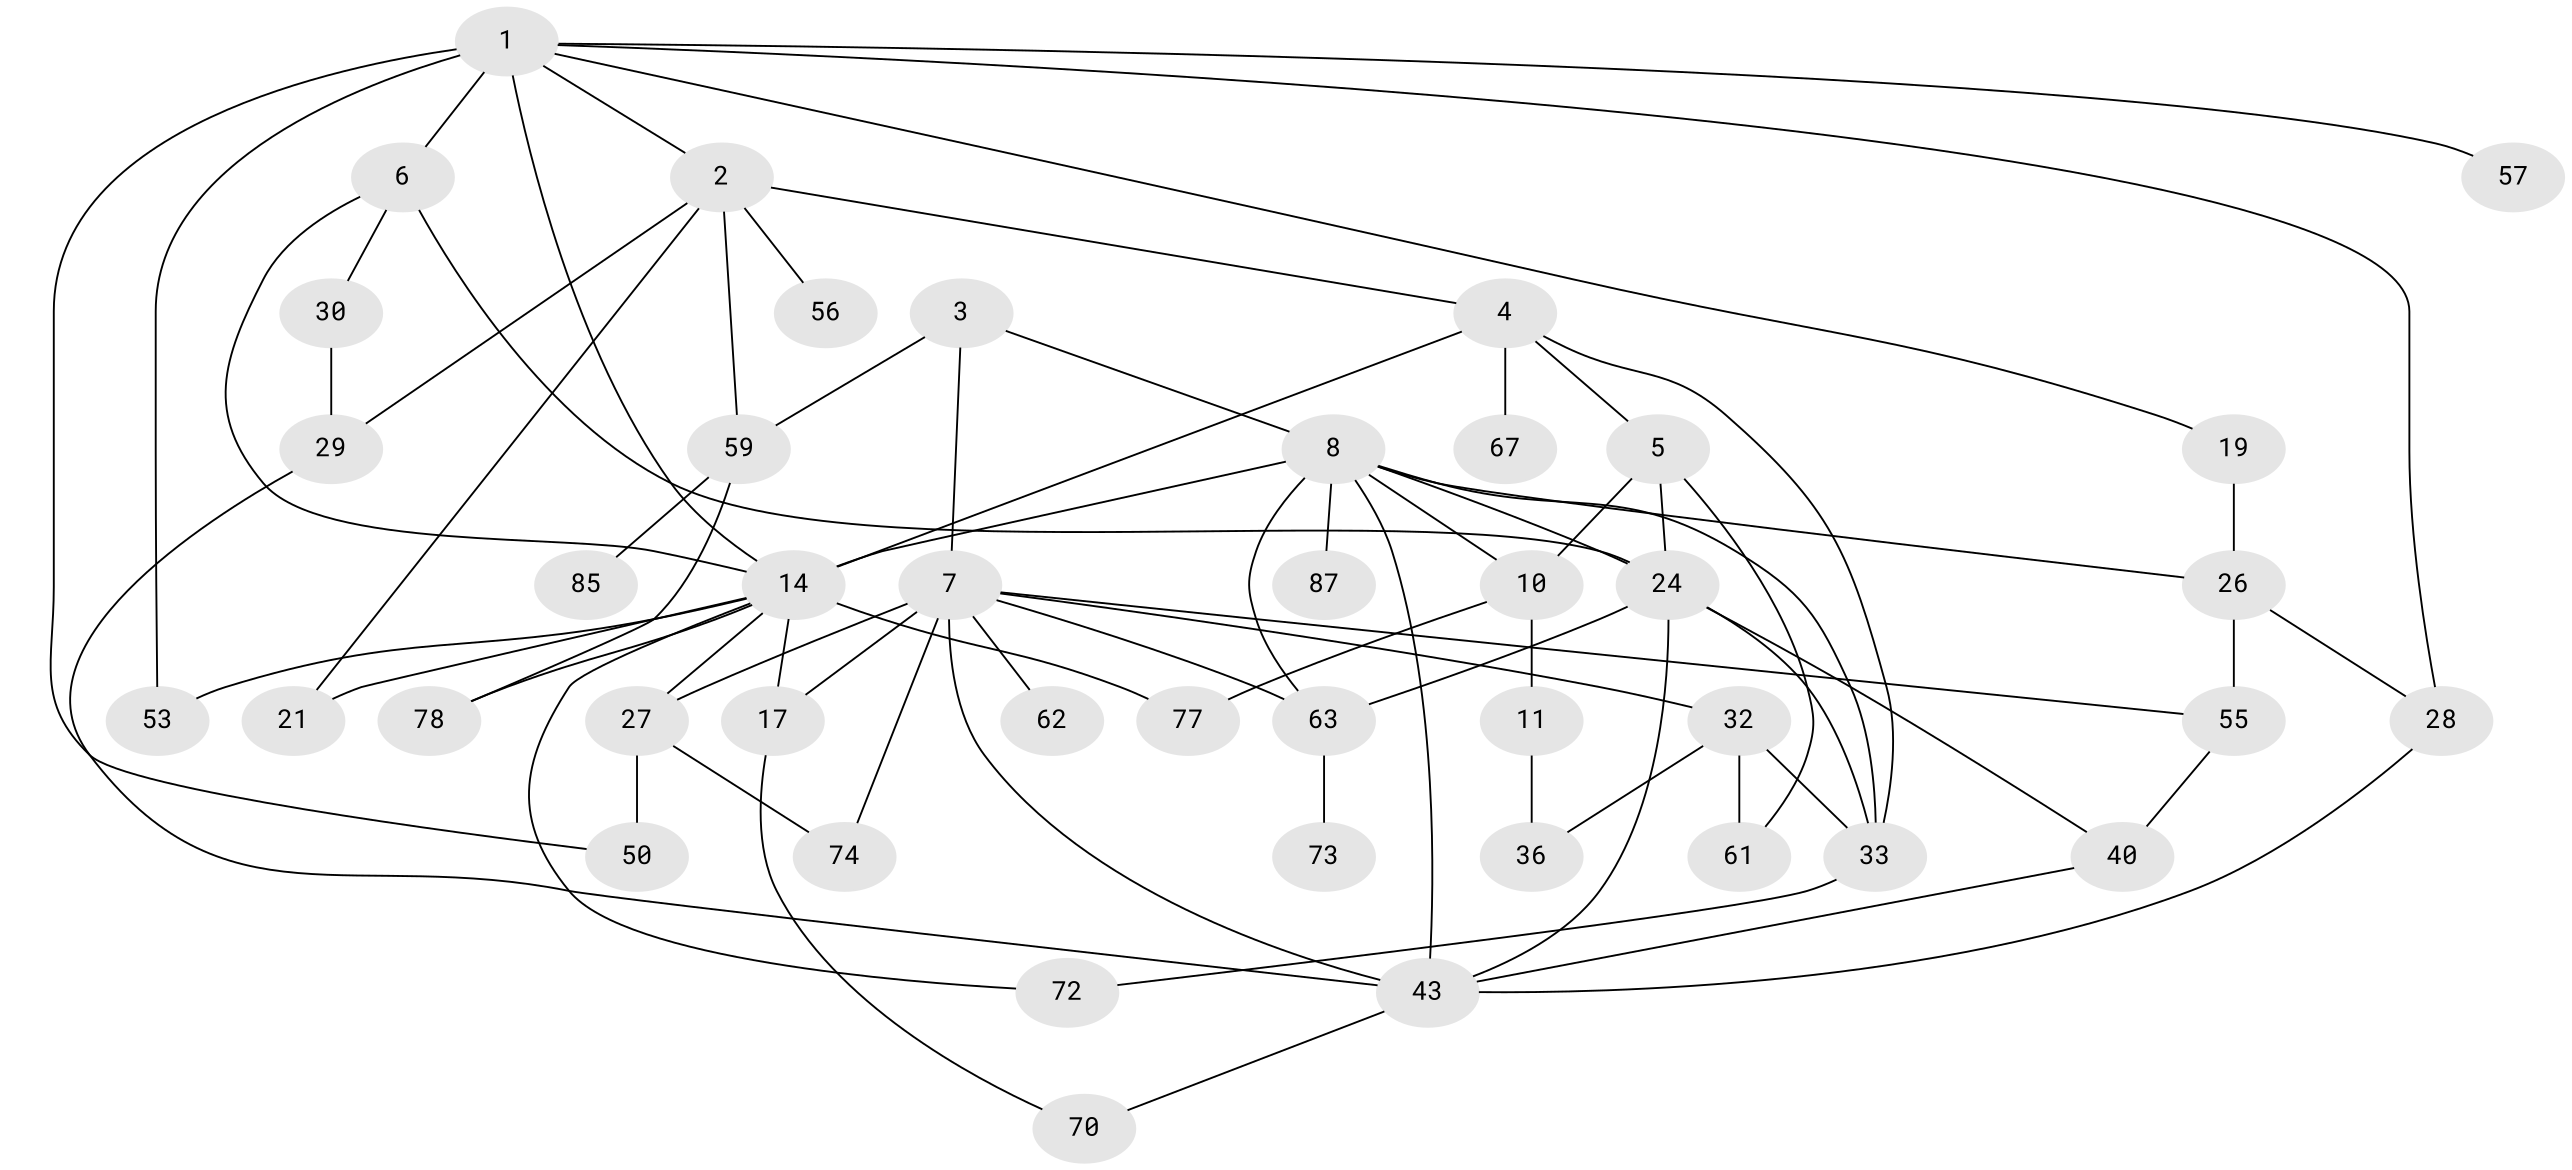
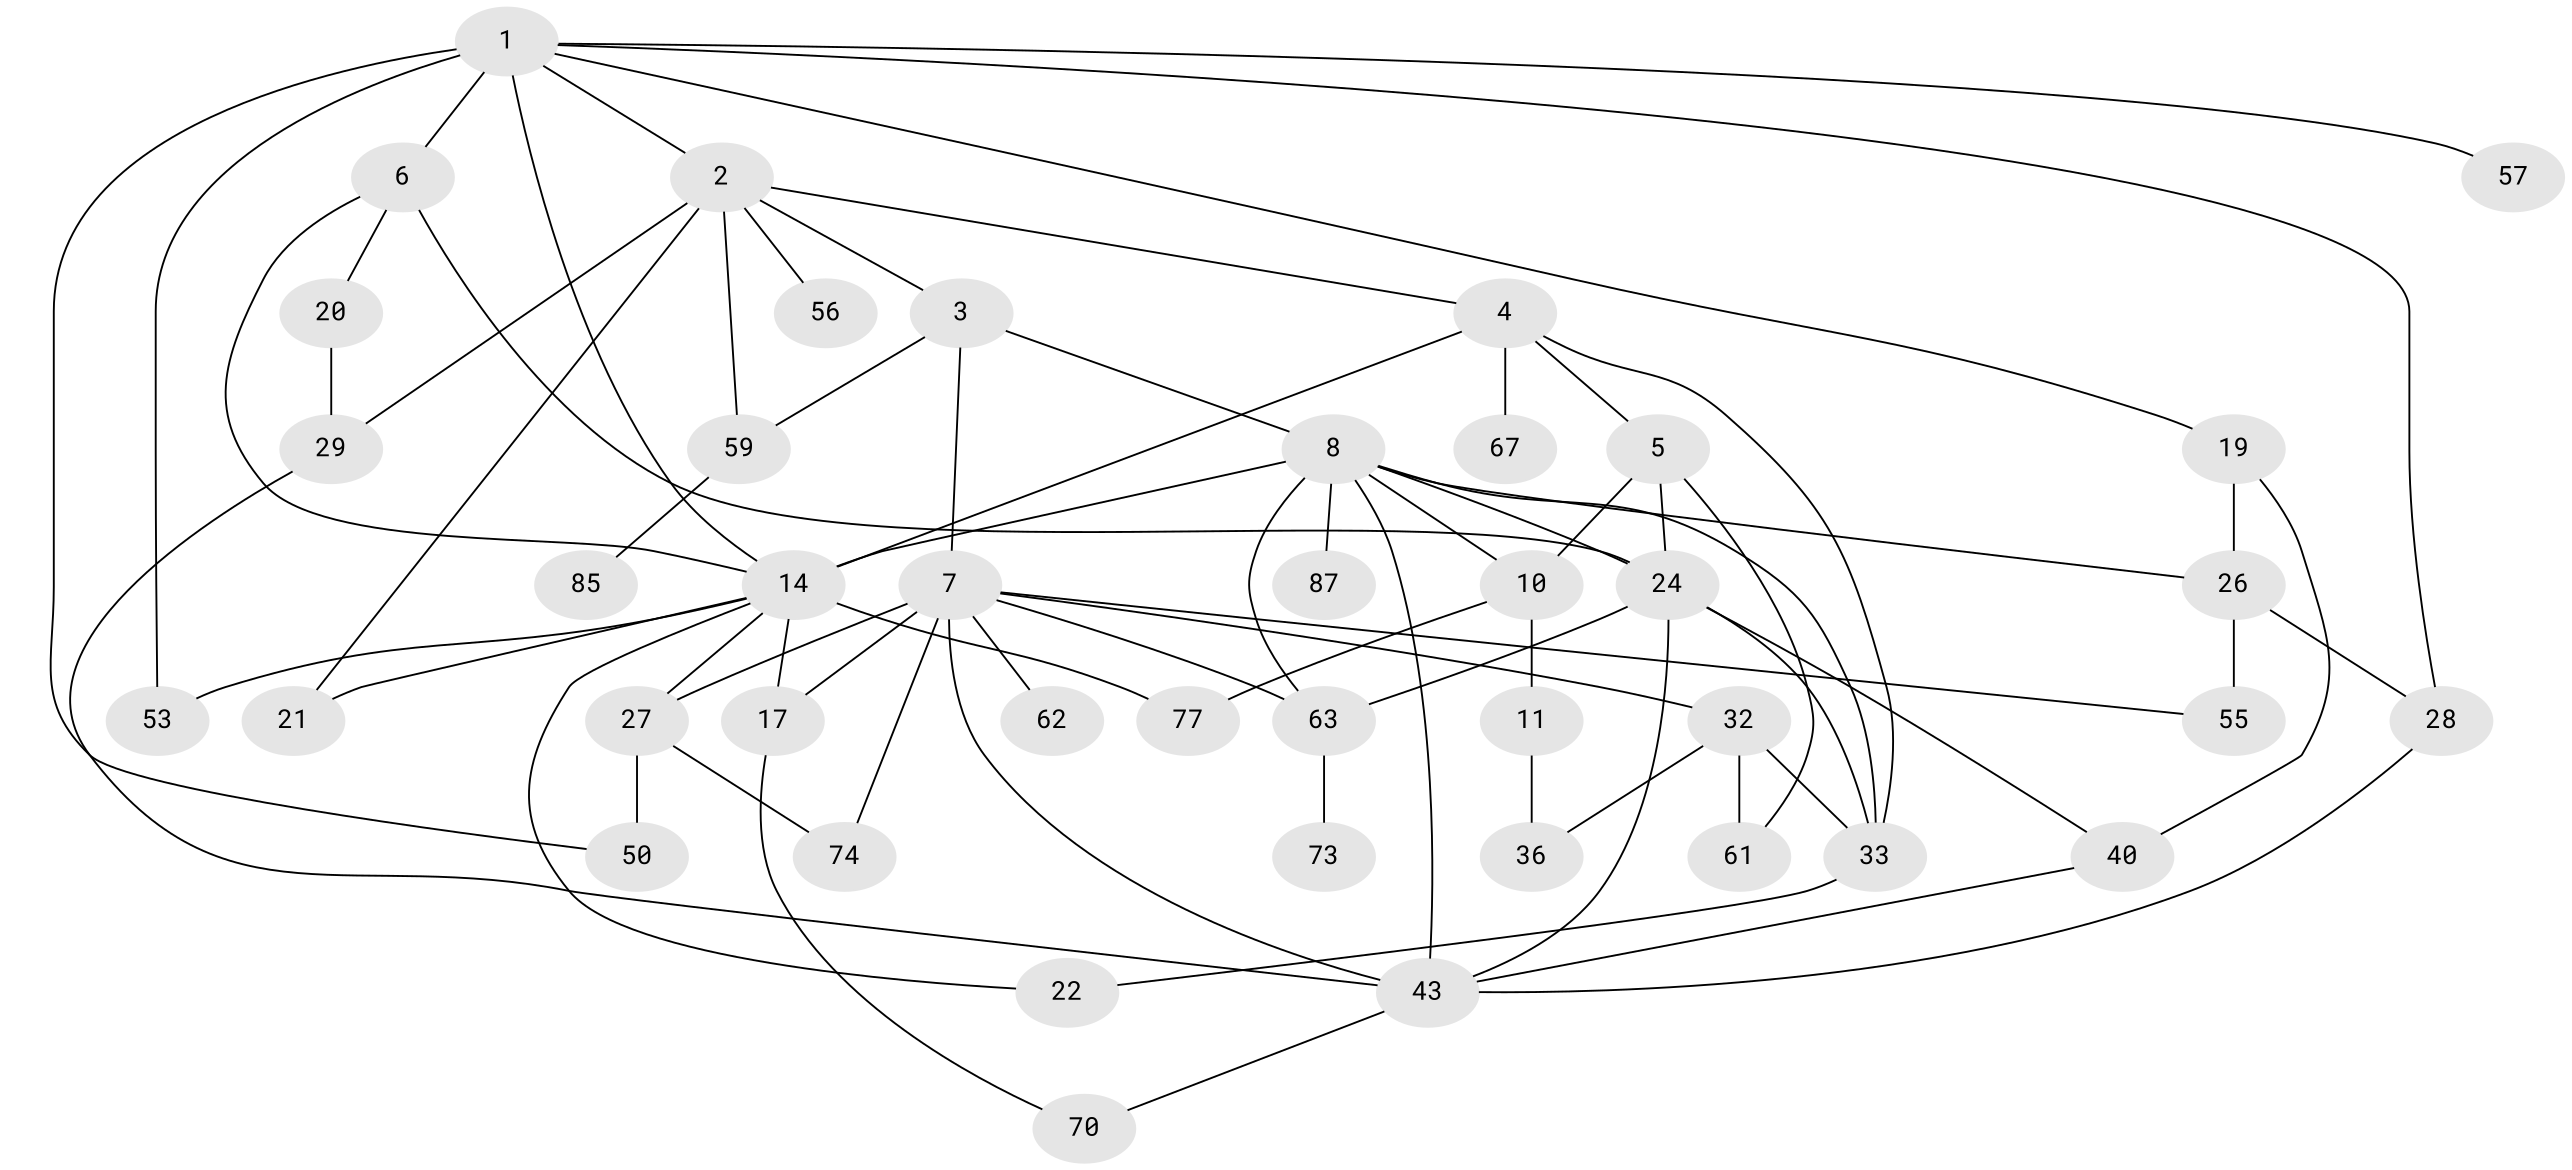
none -> (842, 245)
(331, 313) -> (331, 313)
(429, 721) -> none
(2178, 789) -> (2327, 693)
(1067, 993) -> (1067, 993)
